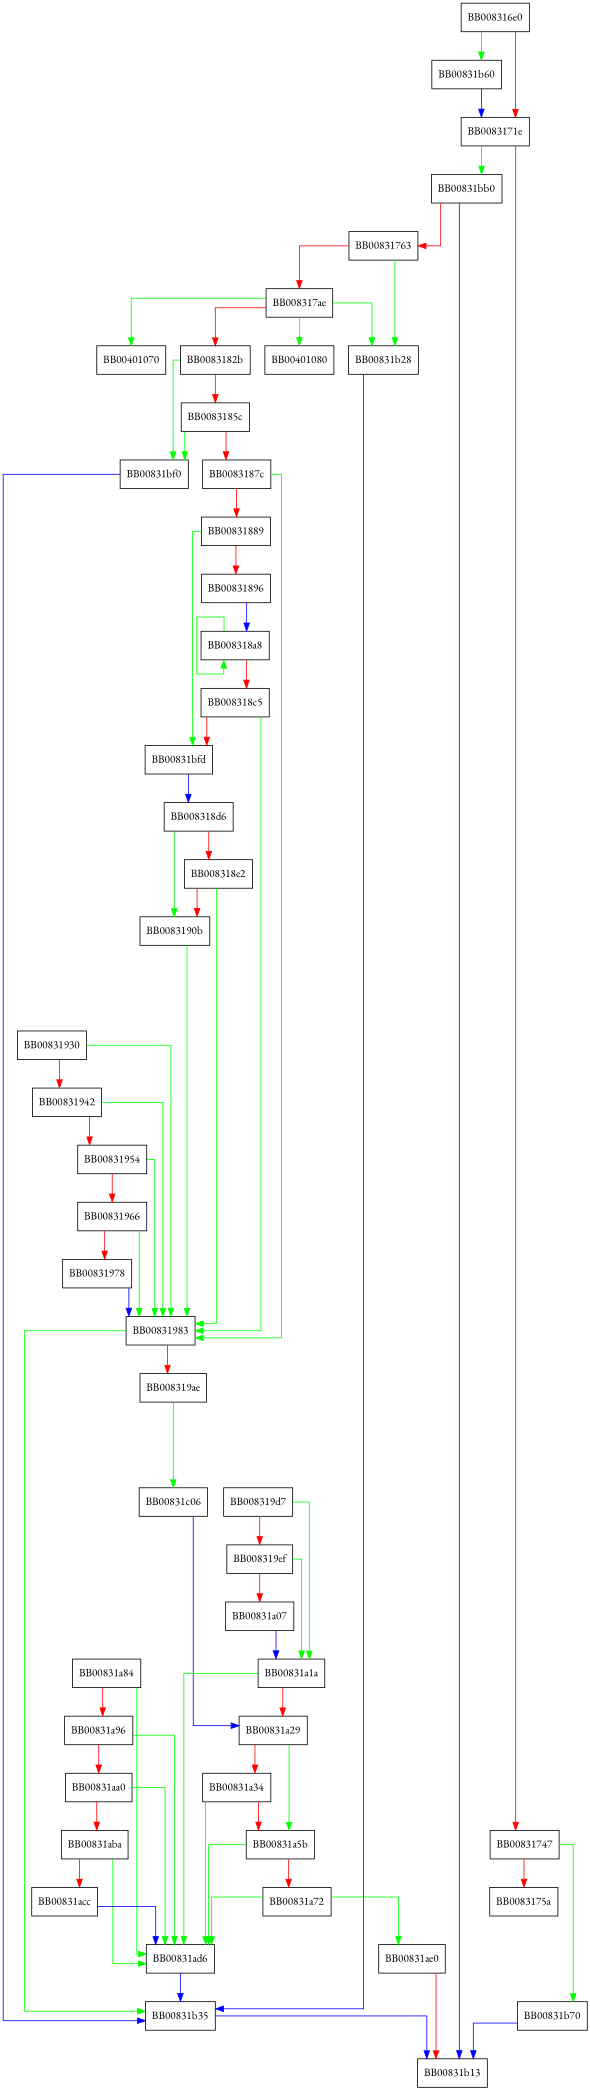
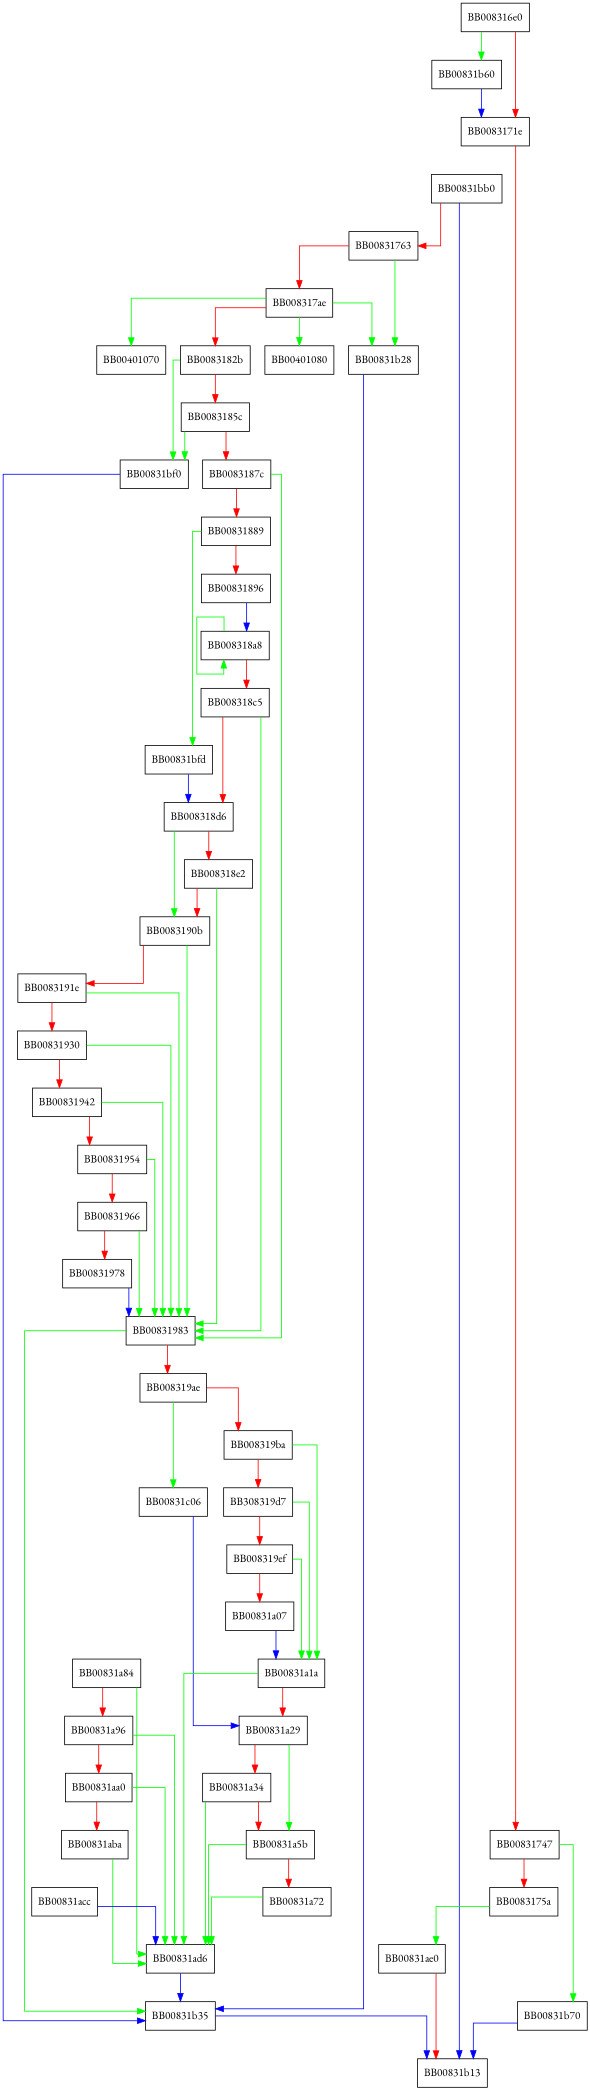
(482, 156) -> none
(207, 727) -> (223, 756)
none -> (52, 988)
none -> (258, 1445)
(258, 1502) -> (258, 1502)
(80, 1869) -> none
(385, 1897) -> (448, 1907)
